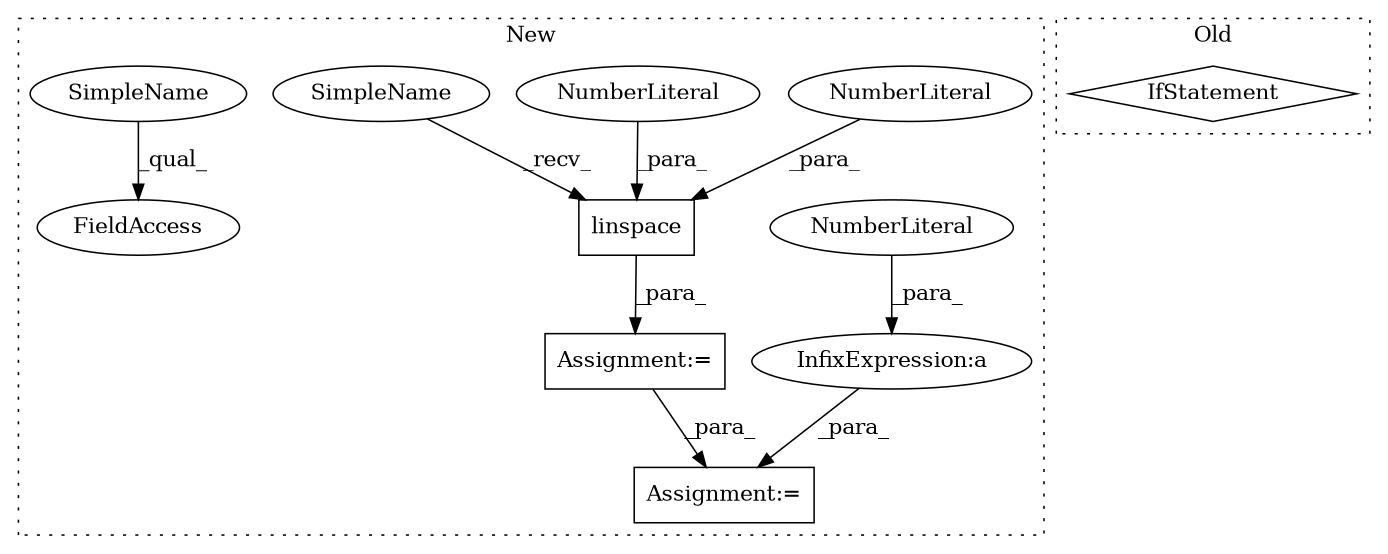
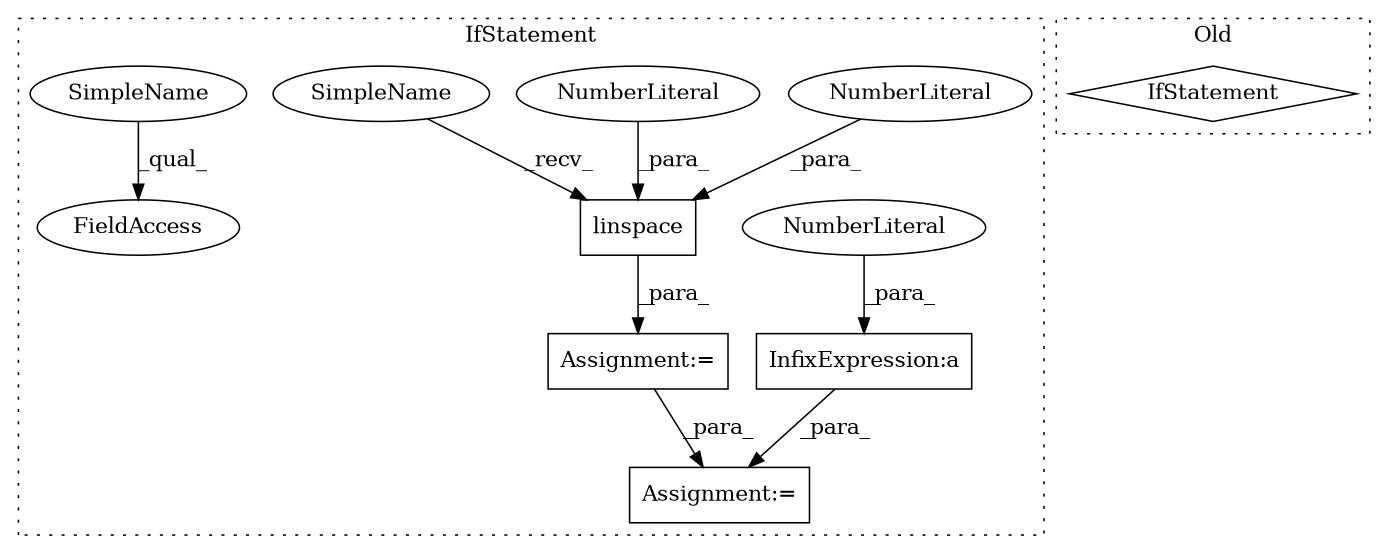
(531, 36) -> (531, 36)
(892, 361) -> (864, 361)
